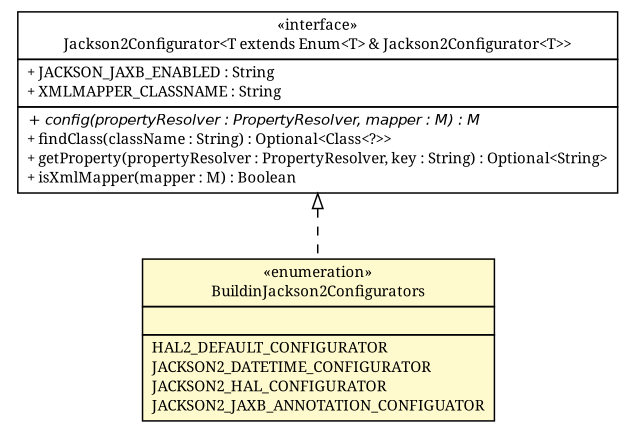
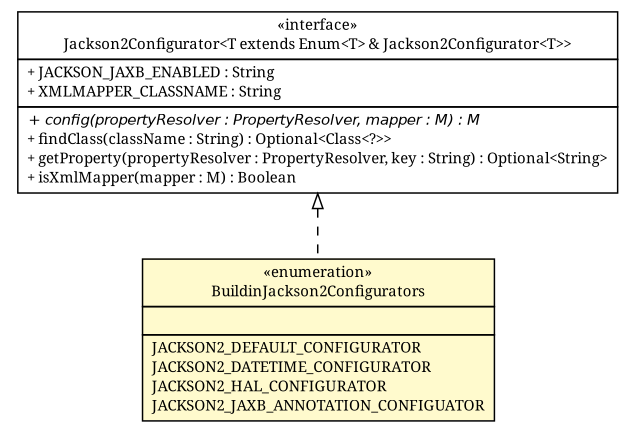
(270, 348) -> (287, 348)
